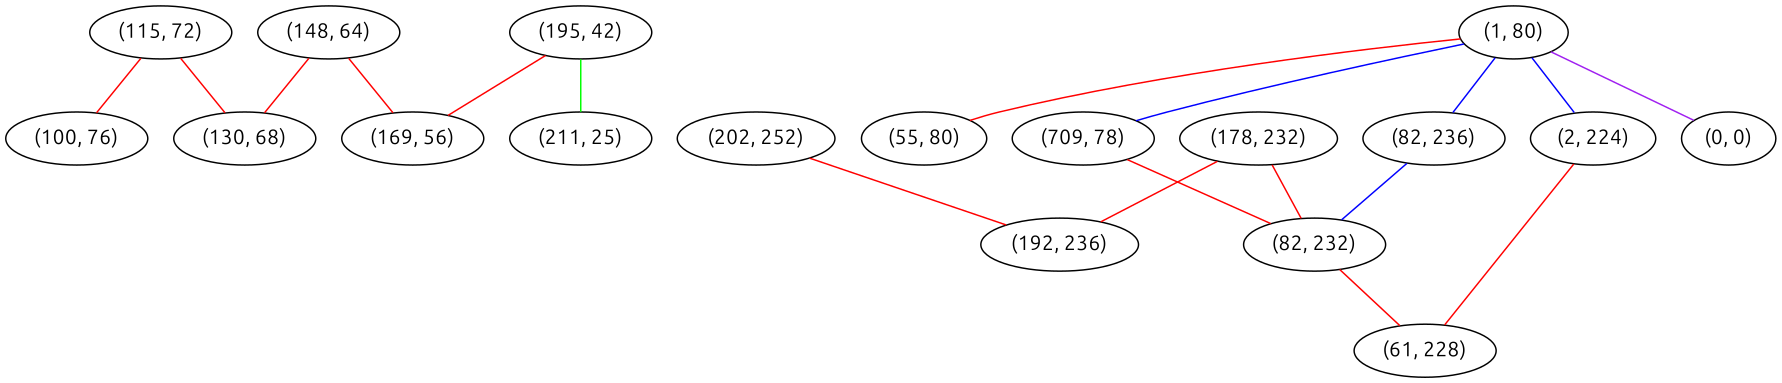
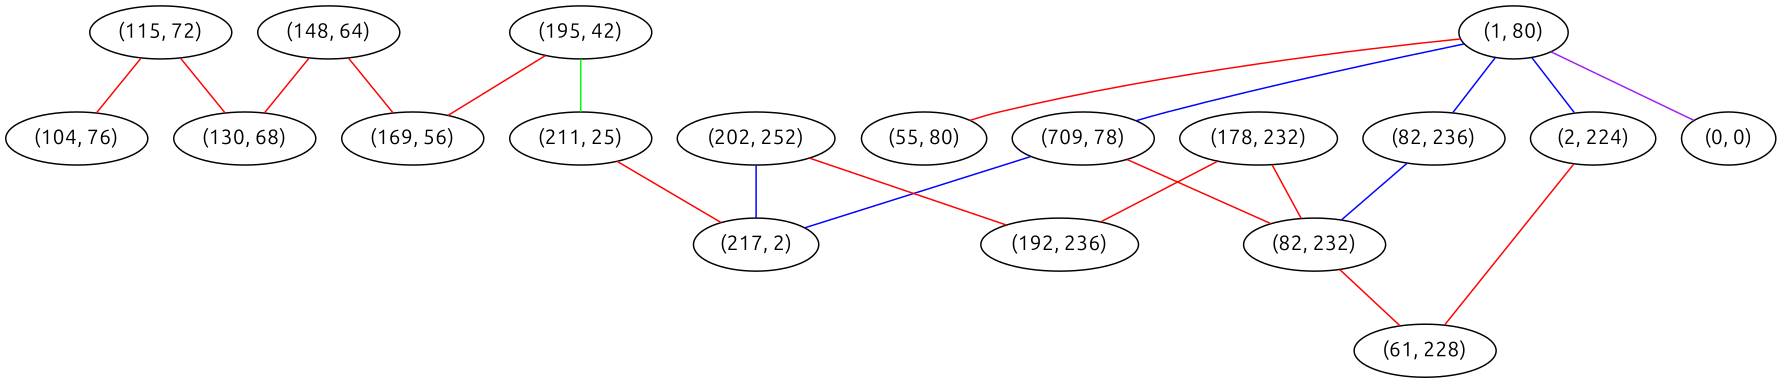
(77, 139) -> (77, 139)
none -> (756, 245)
